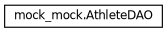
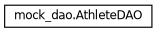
(84, 16) -> (78, 16)
